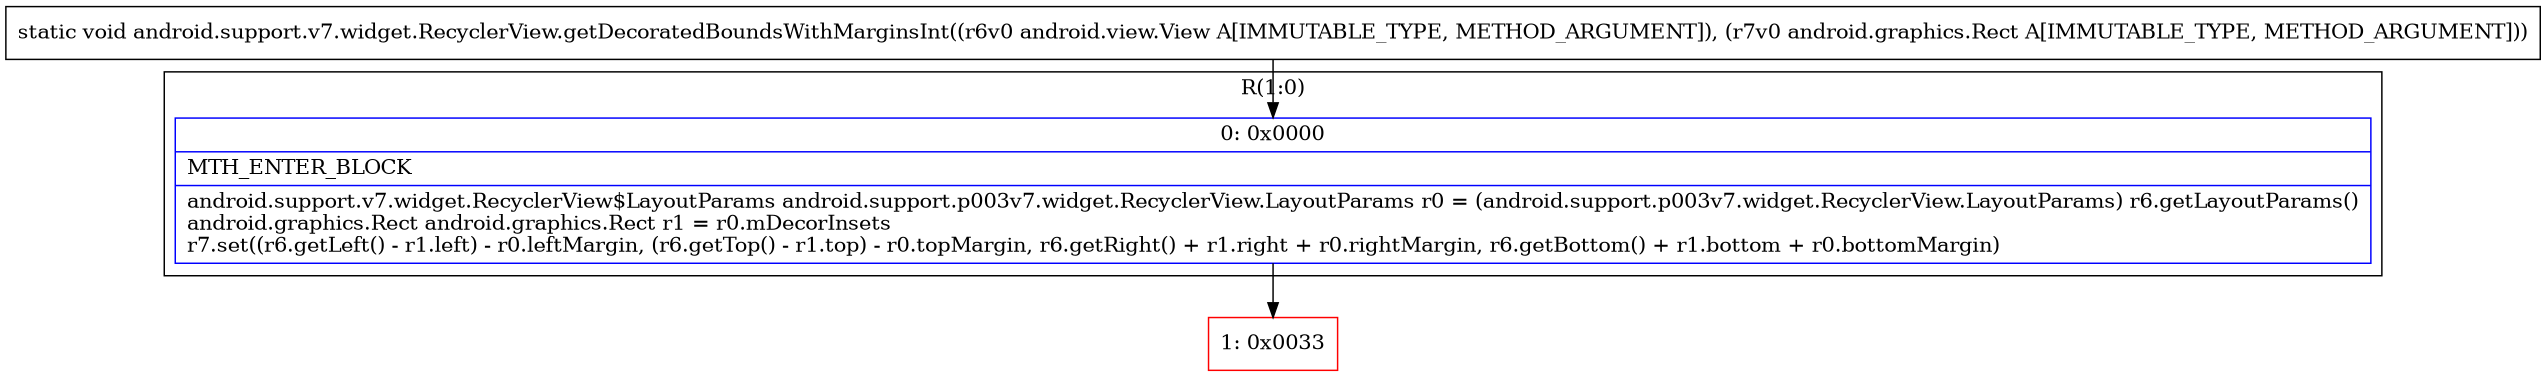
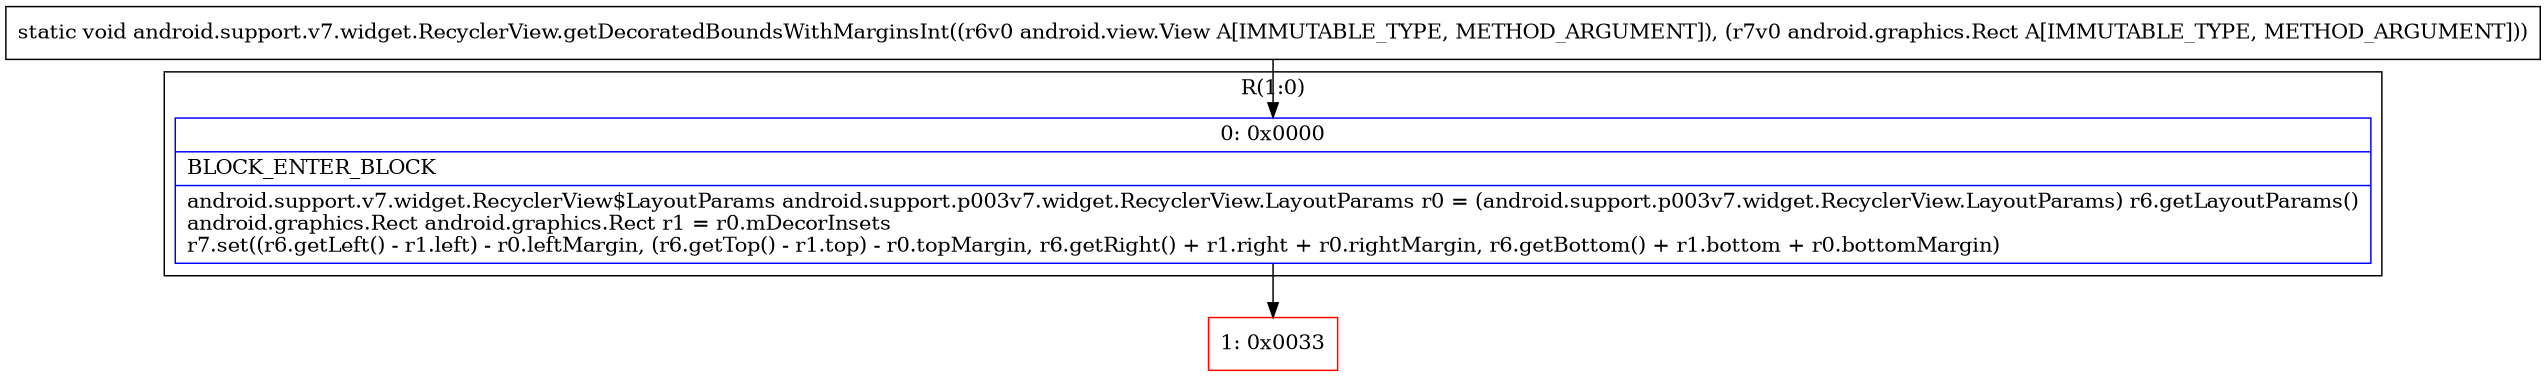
(300, 168) -> (312, 168)
